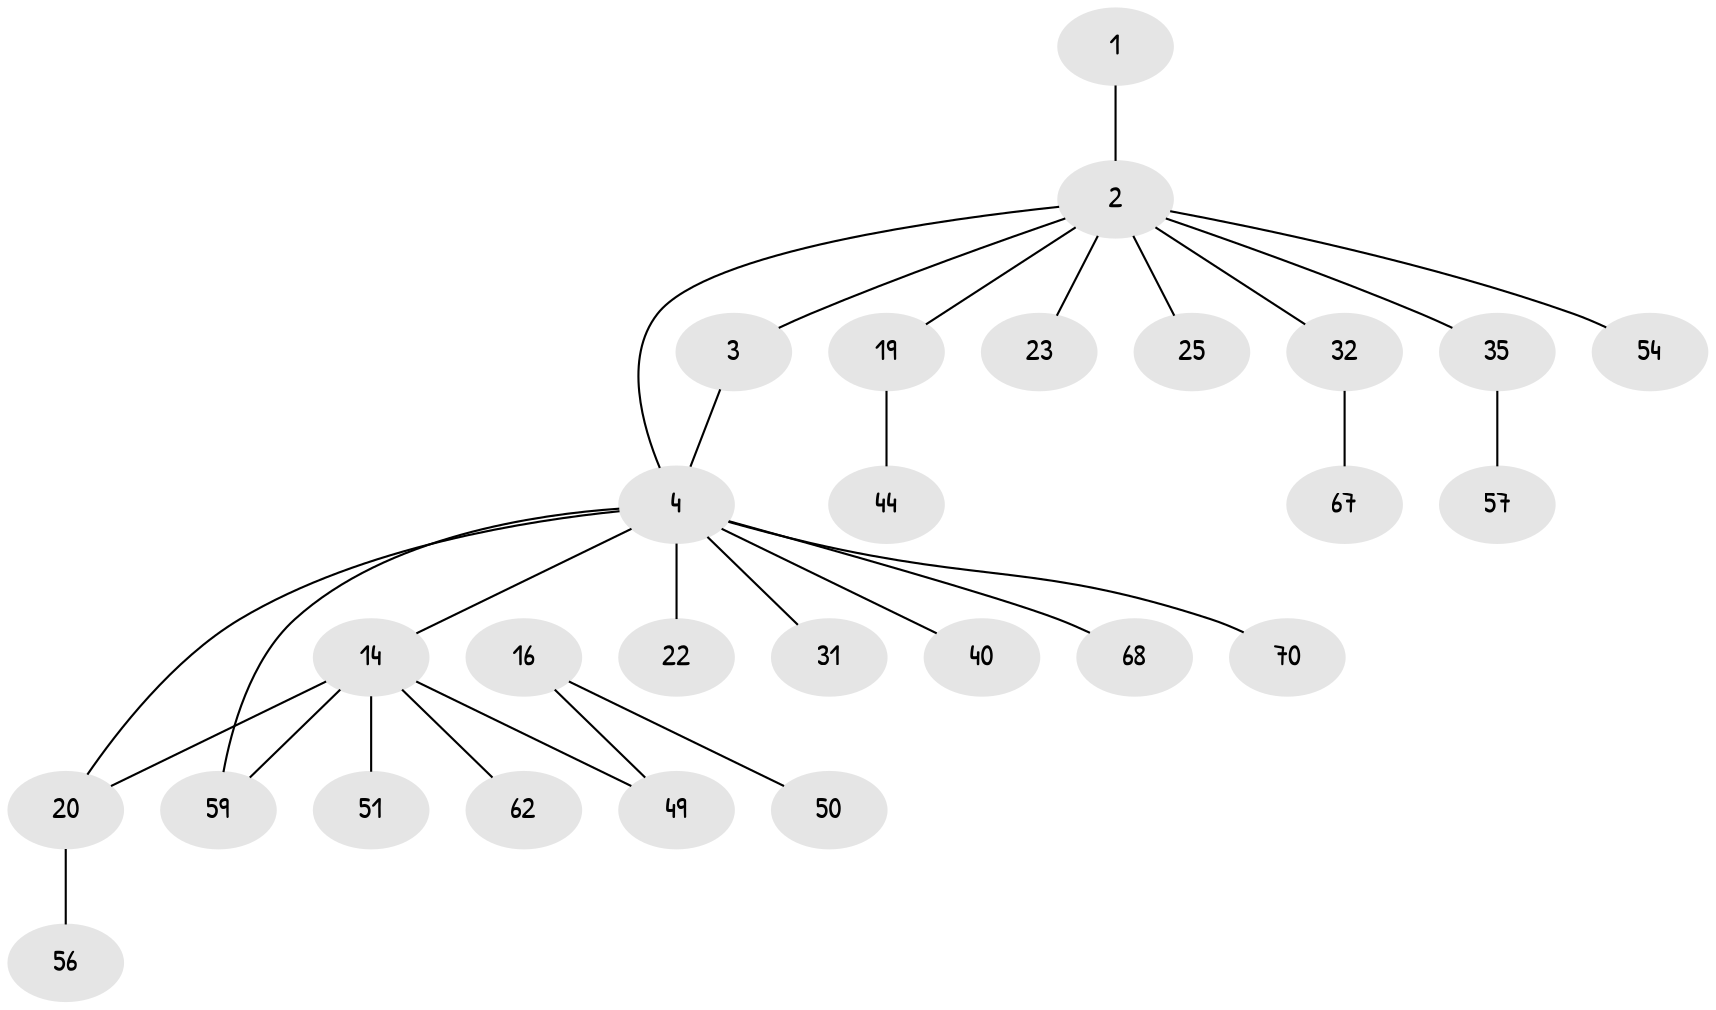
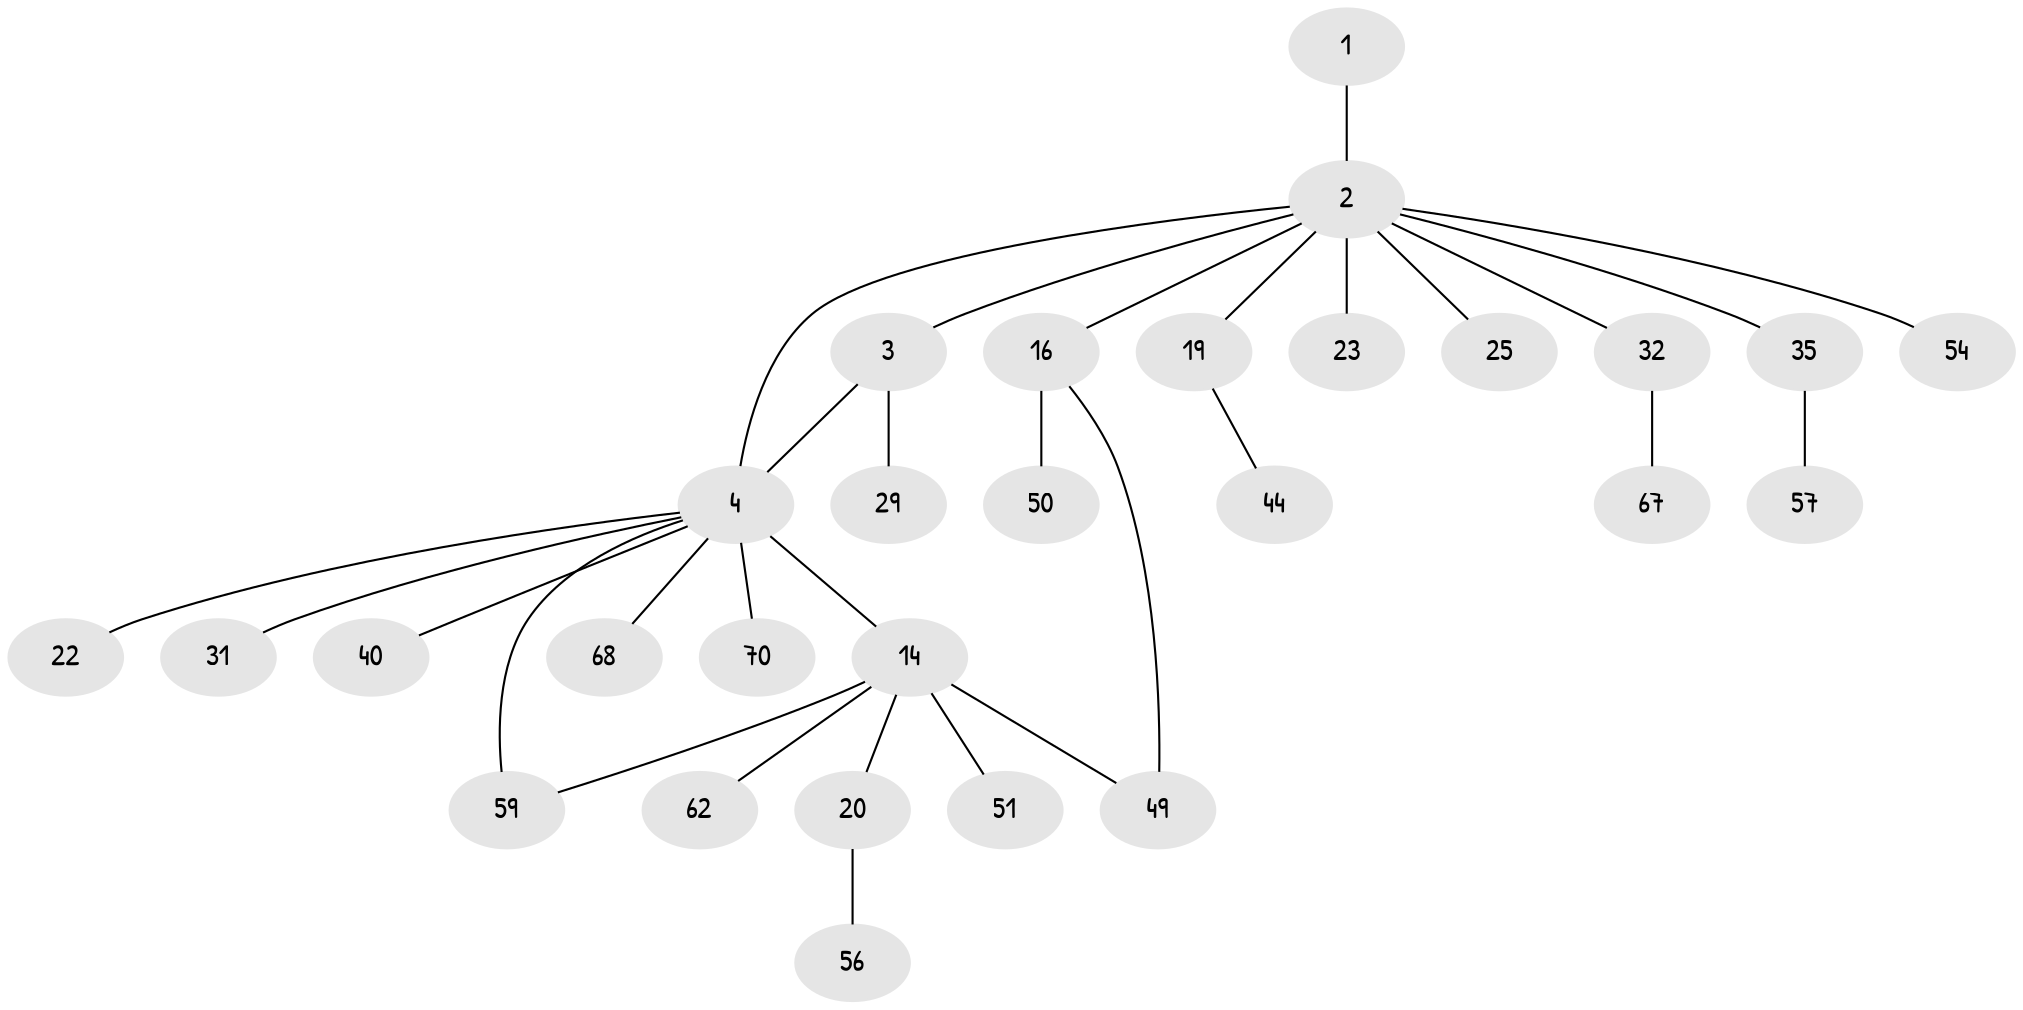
none -> (1194, 276)
none -> (889, 505)
(320, 580) -> none
